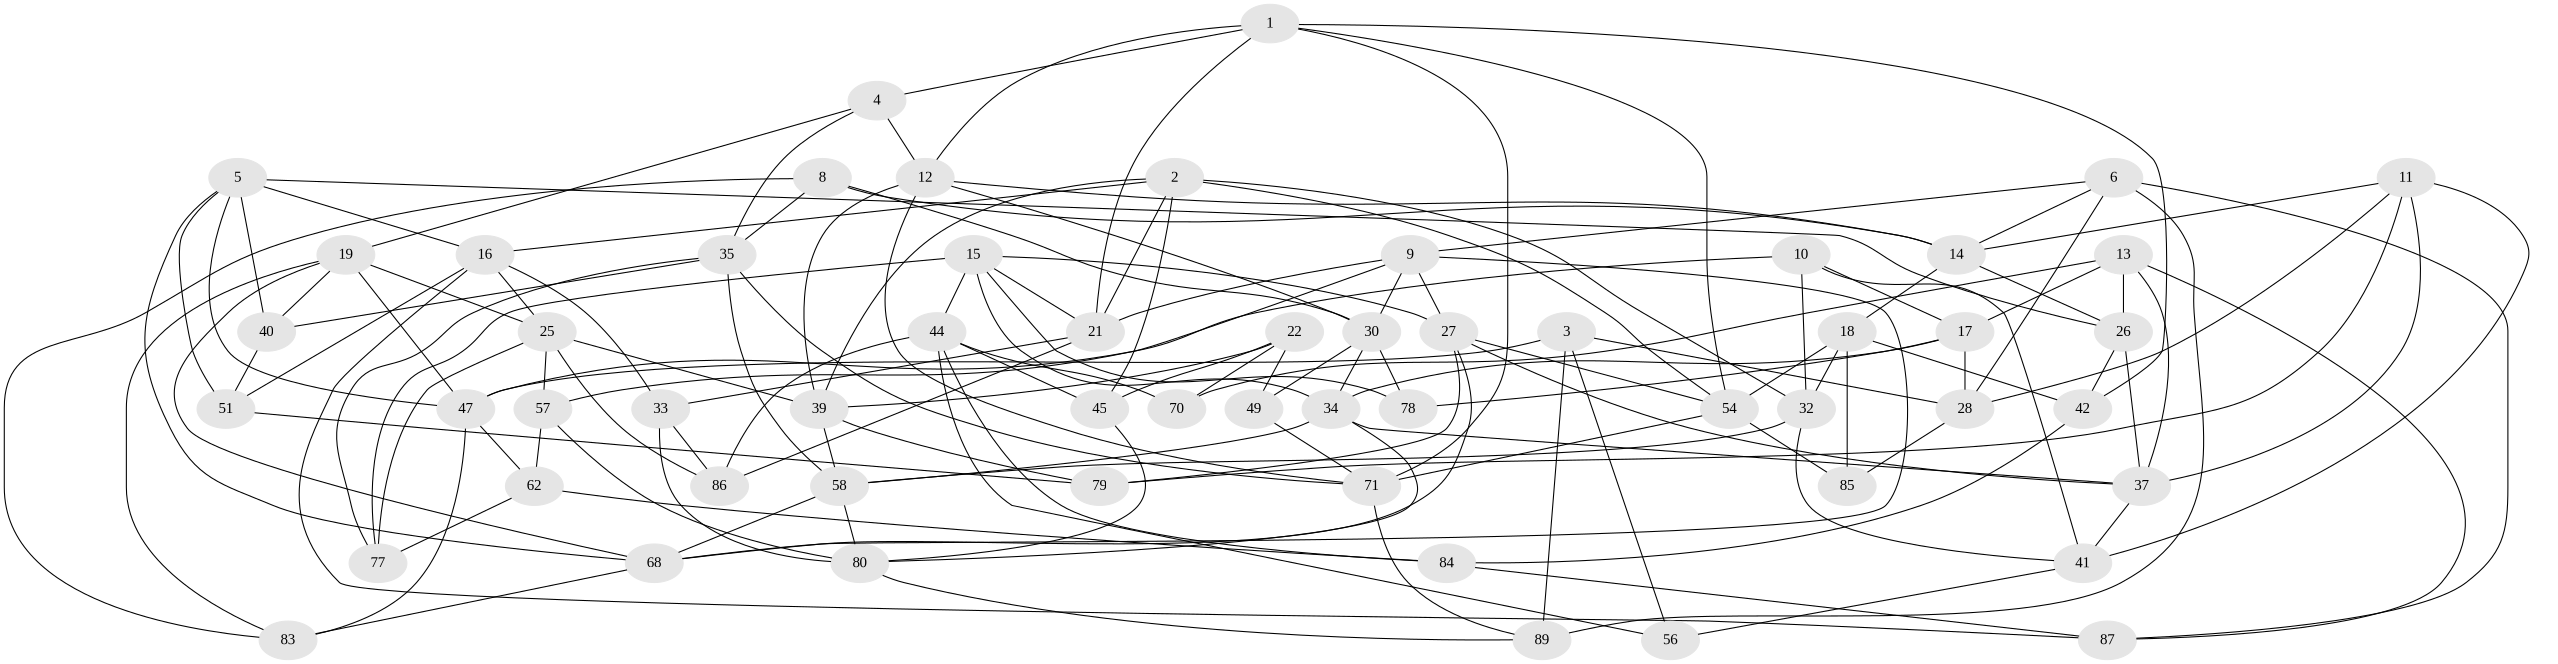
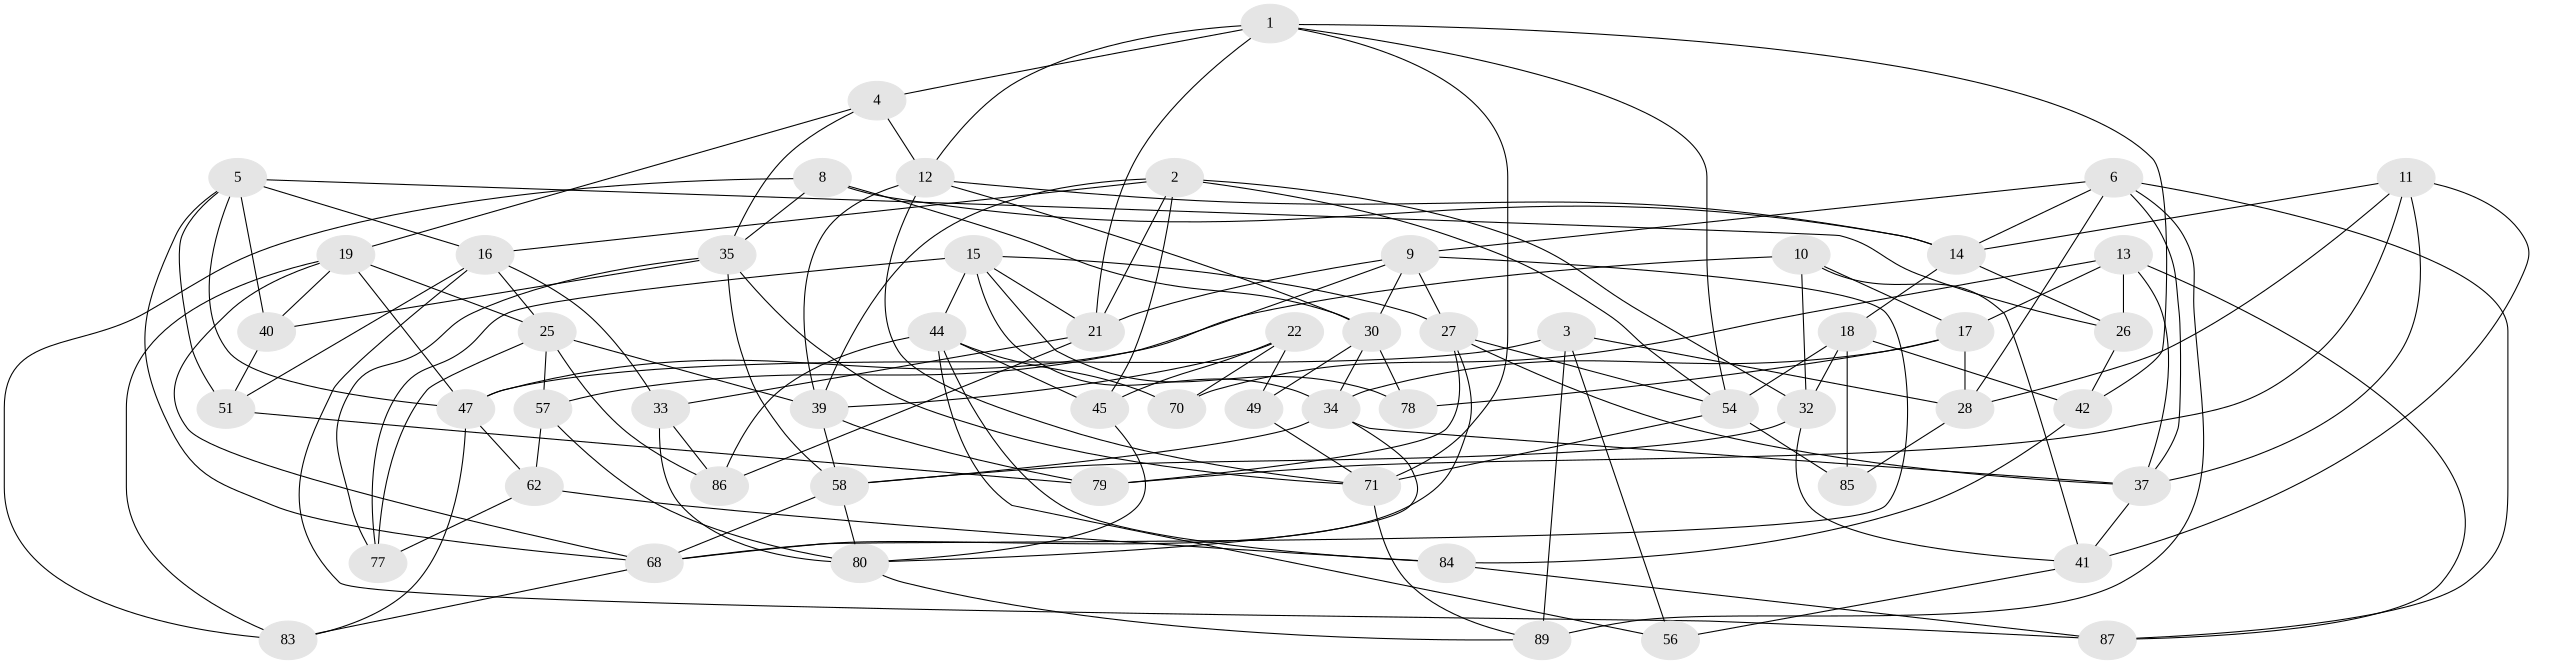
(2133, 409) -> (2180, 328)
